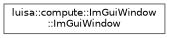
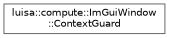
(84, 19) -> (84, 19)
